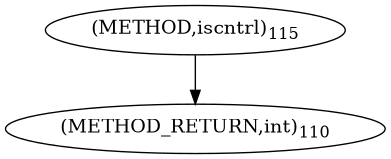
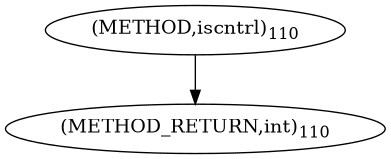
(284, 28) -> (284, 28)
